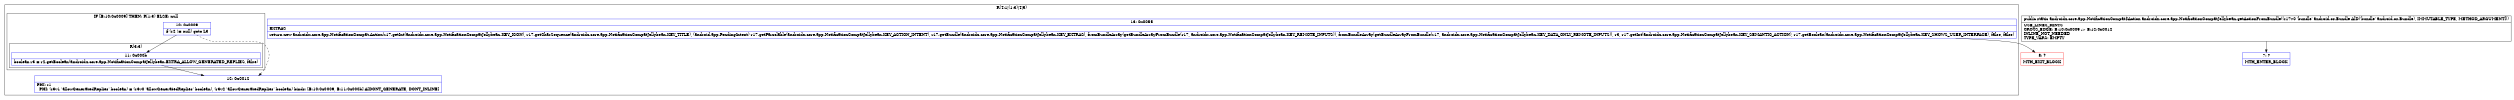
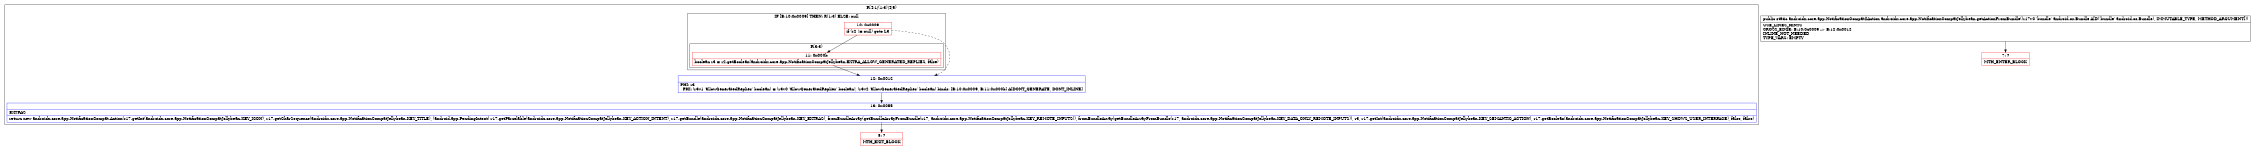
(187, 29) -> (868, 29)
(136, 59) -> (817, 59)
(2266, 59) -> (2006, 59)
(45, 85) -> (688, 85)
none -> (882, 96)
